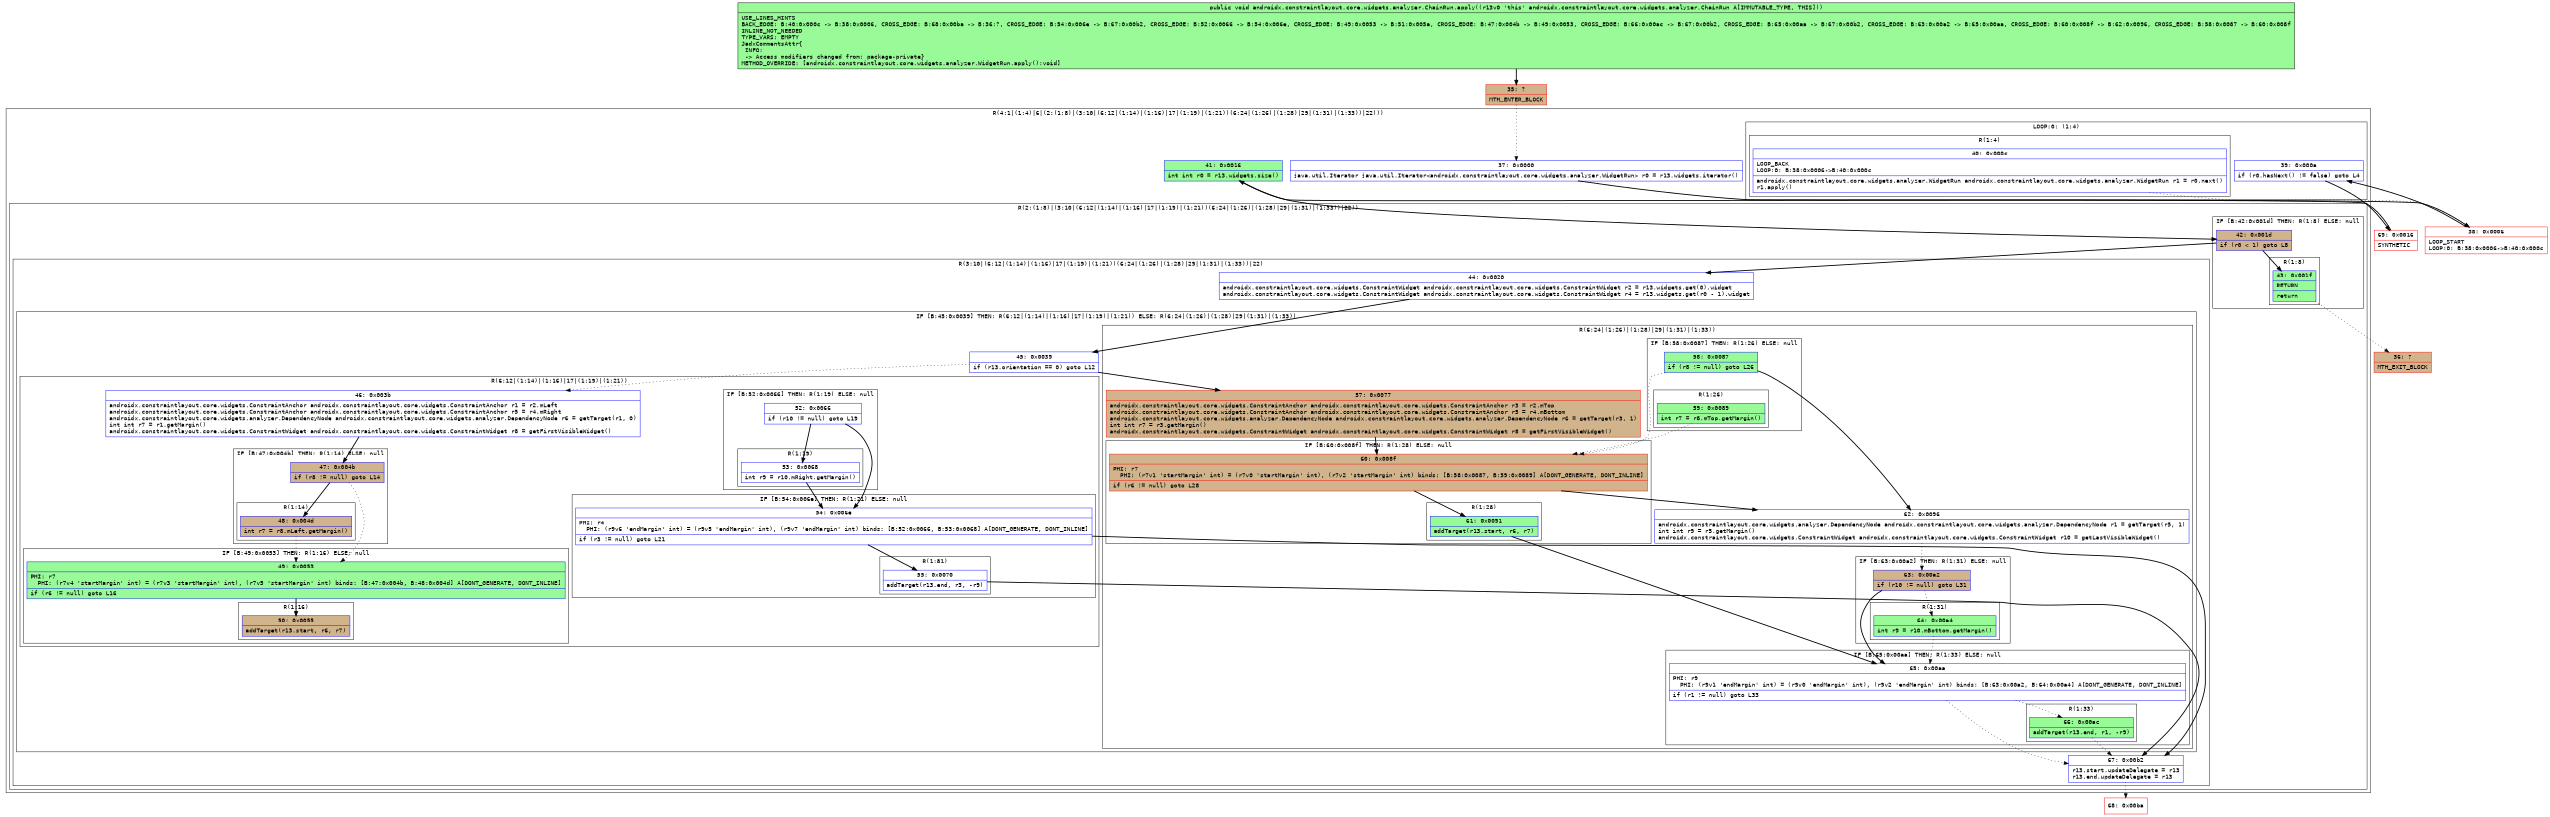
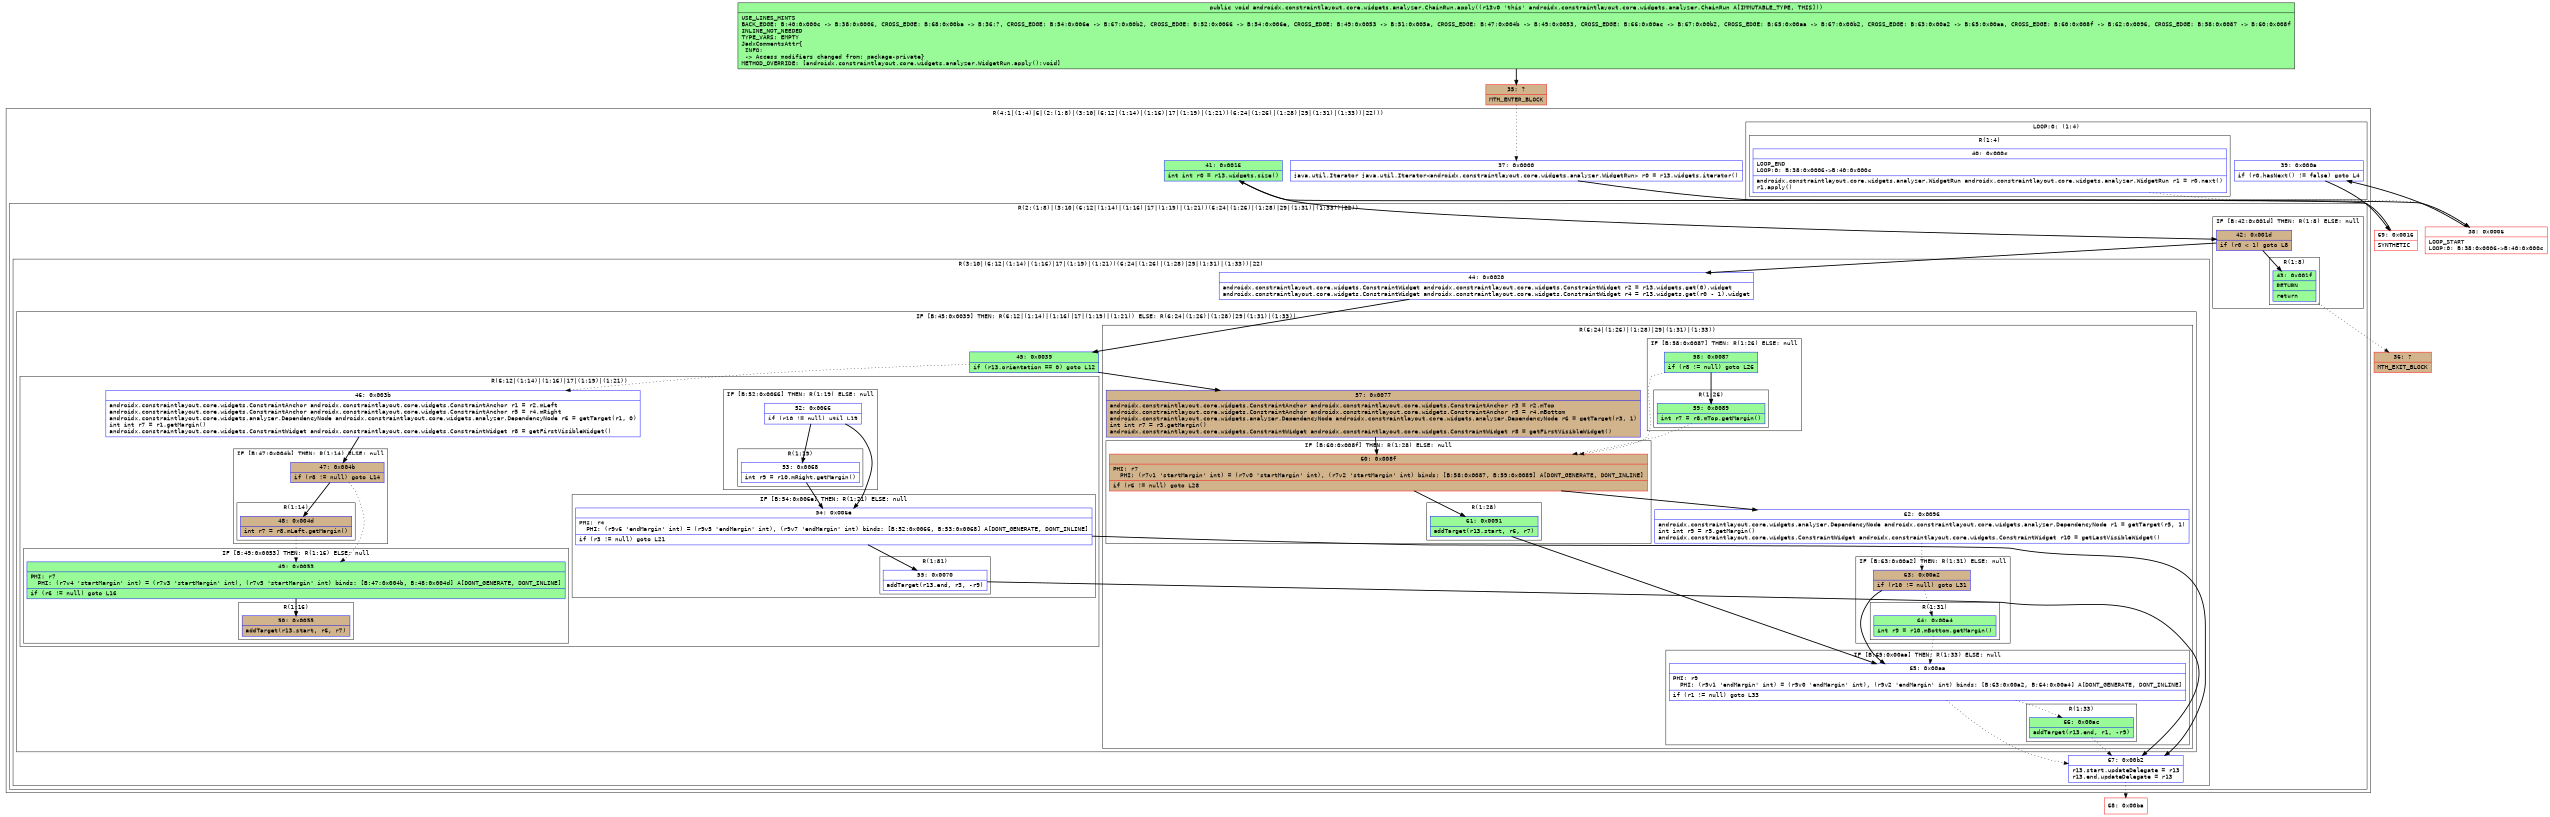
(1773, 164) -> (1771, 164)
(1034, 362) -> (1034, 362)
(1373, 414) -> (1373, 414)
(813, 419) -> (813, 419)
(1840, 430) -> (1711, 386)
